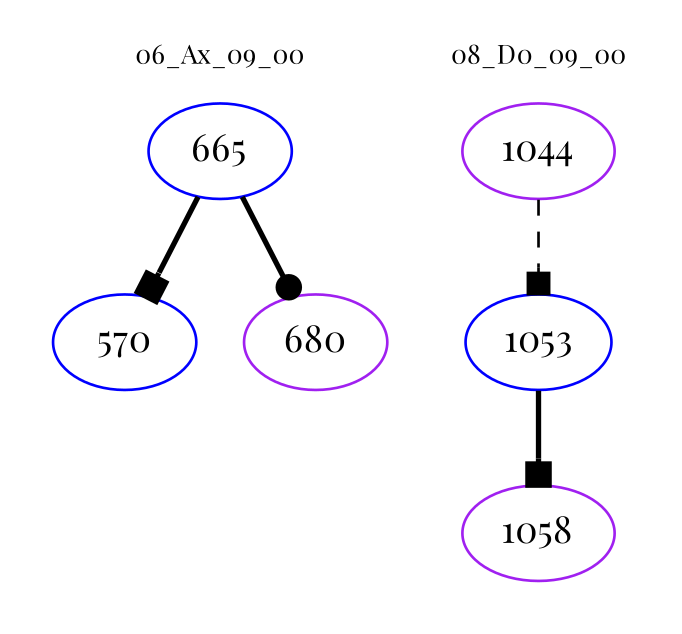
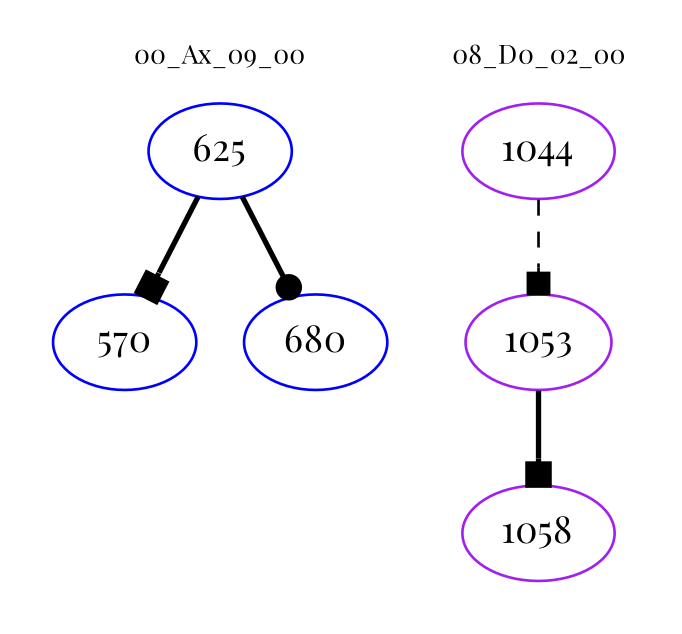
(220, 57) -> (220, 57)
(540, 57) -> (540, 57)
(220, 151) -> (220, 151)
(316, 342) -> (316, 342)
(539, 342) -> (539, 342)
